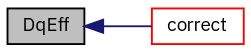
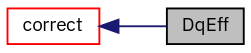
(128, 26) -> (143, 26)
